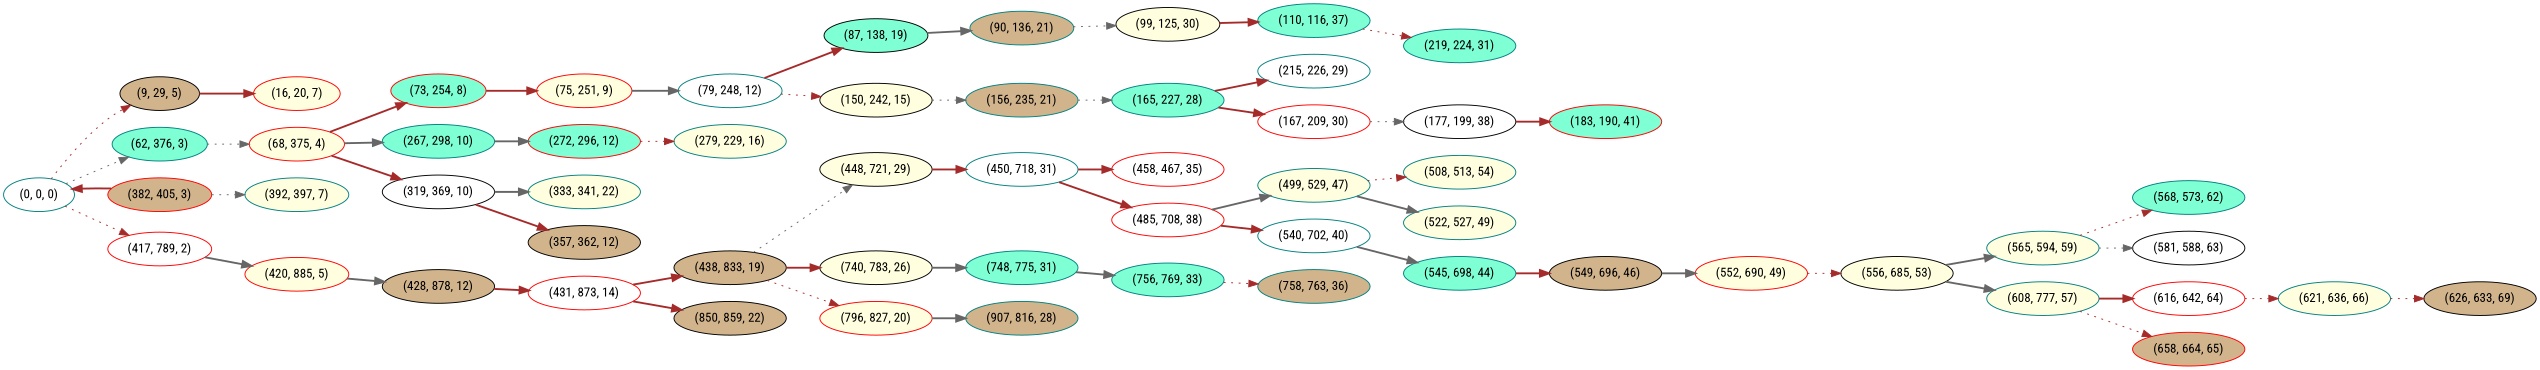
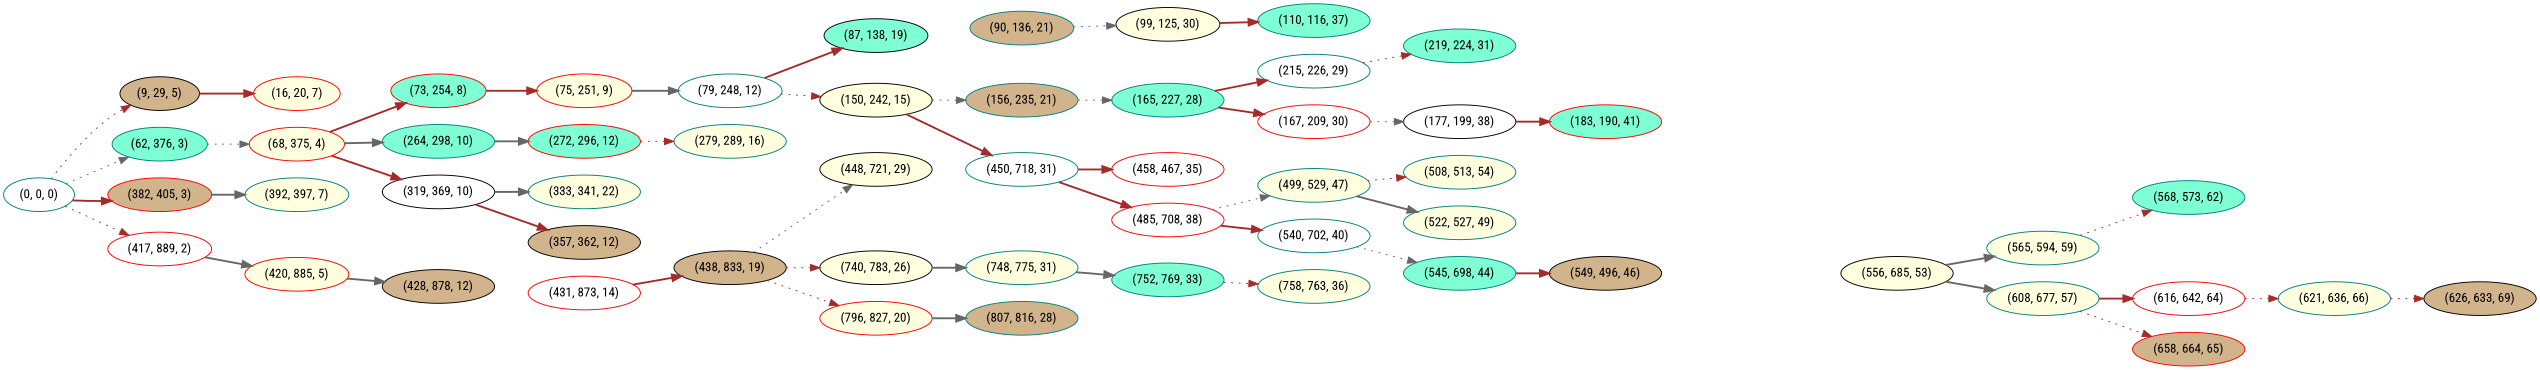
(944, 32) -> none
(1382, 32) -> (1382, 59)
(438, 141) -> (438, 141)
(730, 141) -> (730, 141)
(944, 169) -> (945, 133)
(97, 188) -> (87, 201)
(224, 195) -> (224, 195)
(1236, 204) -> (1236, 204)
(2189, 248) -> none
(160, 249) -> (160, 249)
(1382, 253) -> (1382, 253)
(798, 268) -> (798, 268)
(1022, 268) -> (1022, 268)
(1606, 273) -> (1606, 273)
(1751, 273) -> none
(1168, 280) -> (1168, 280)
(1314, 286) -> (1314, 286)
(507, 290) -> none
(2043, 299) -> (2043, 299)
(730, 318) -> none
(1022, 318) -> (1022, 318)
